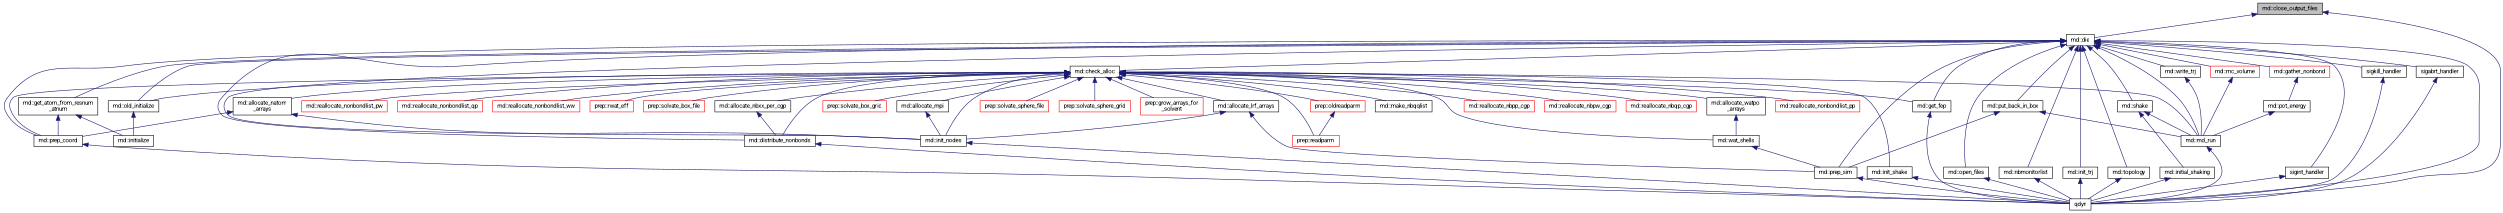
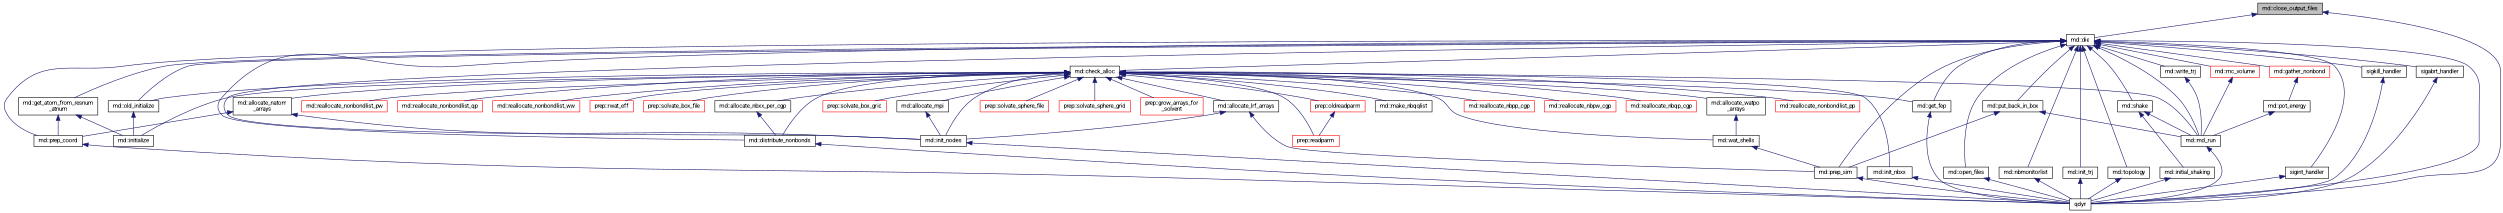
(318, 81) -> (598, 79)
(1890, 173) -> (1890, 173)
